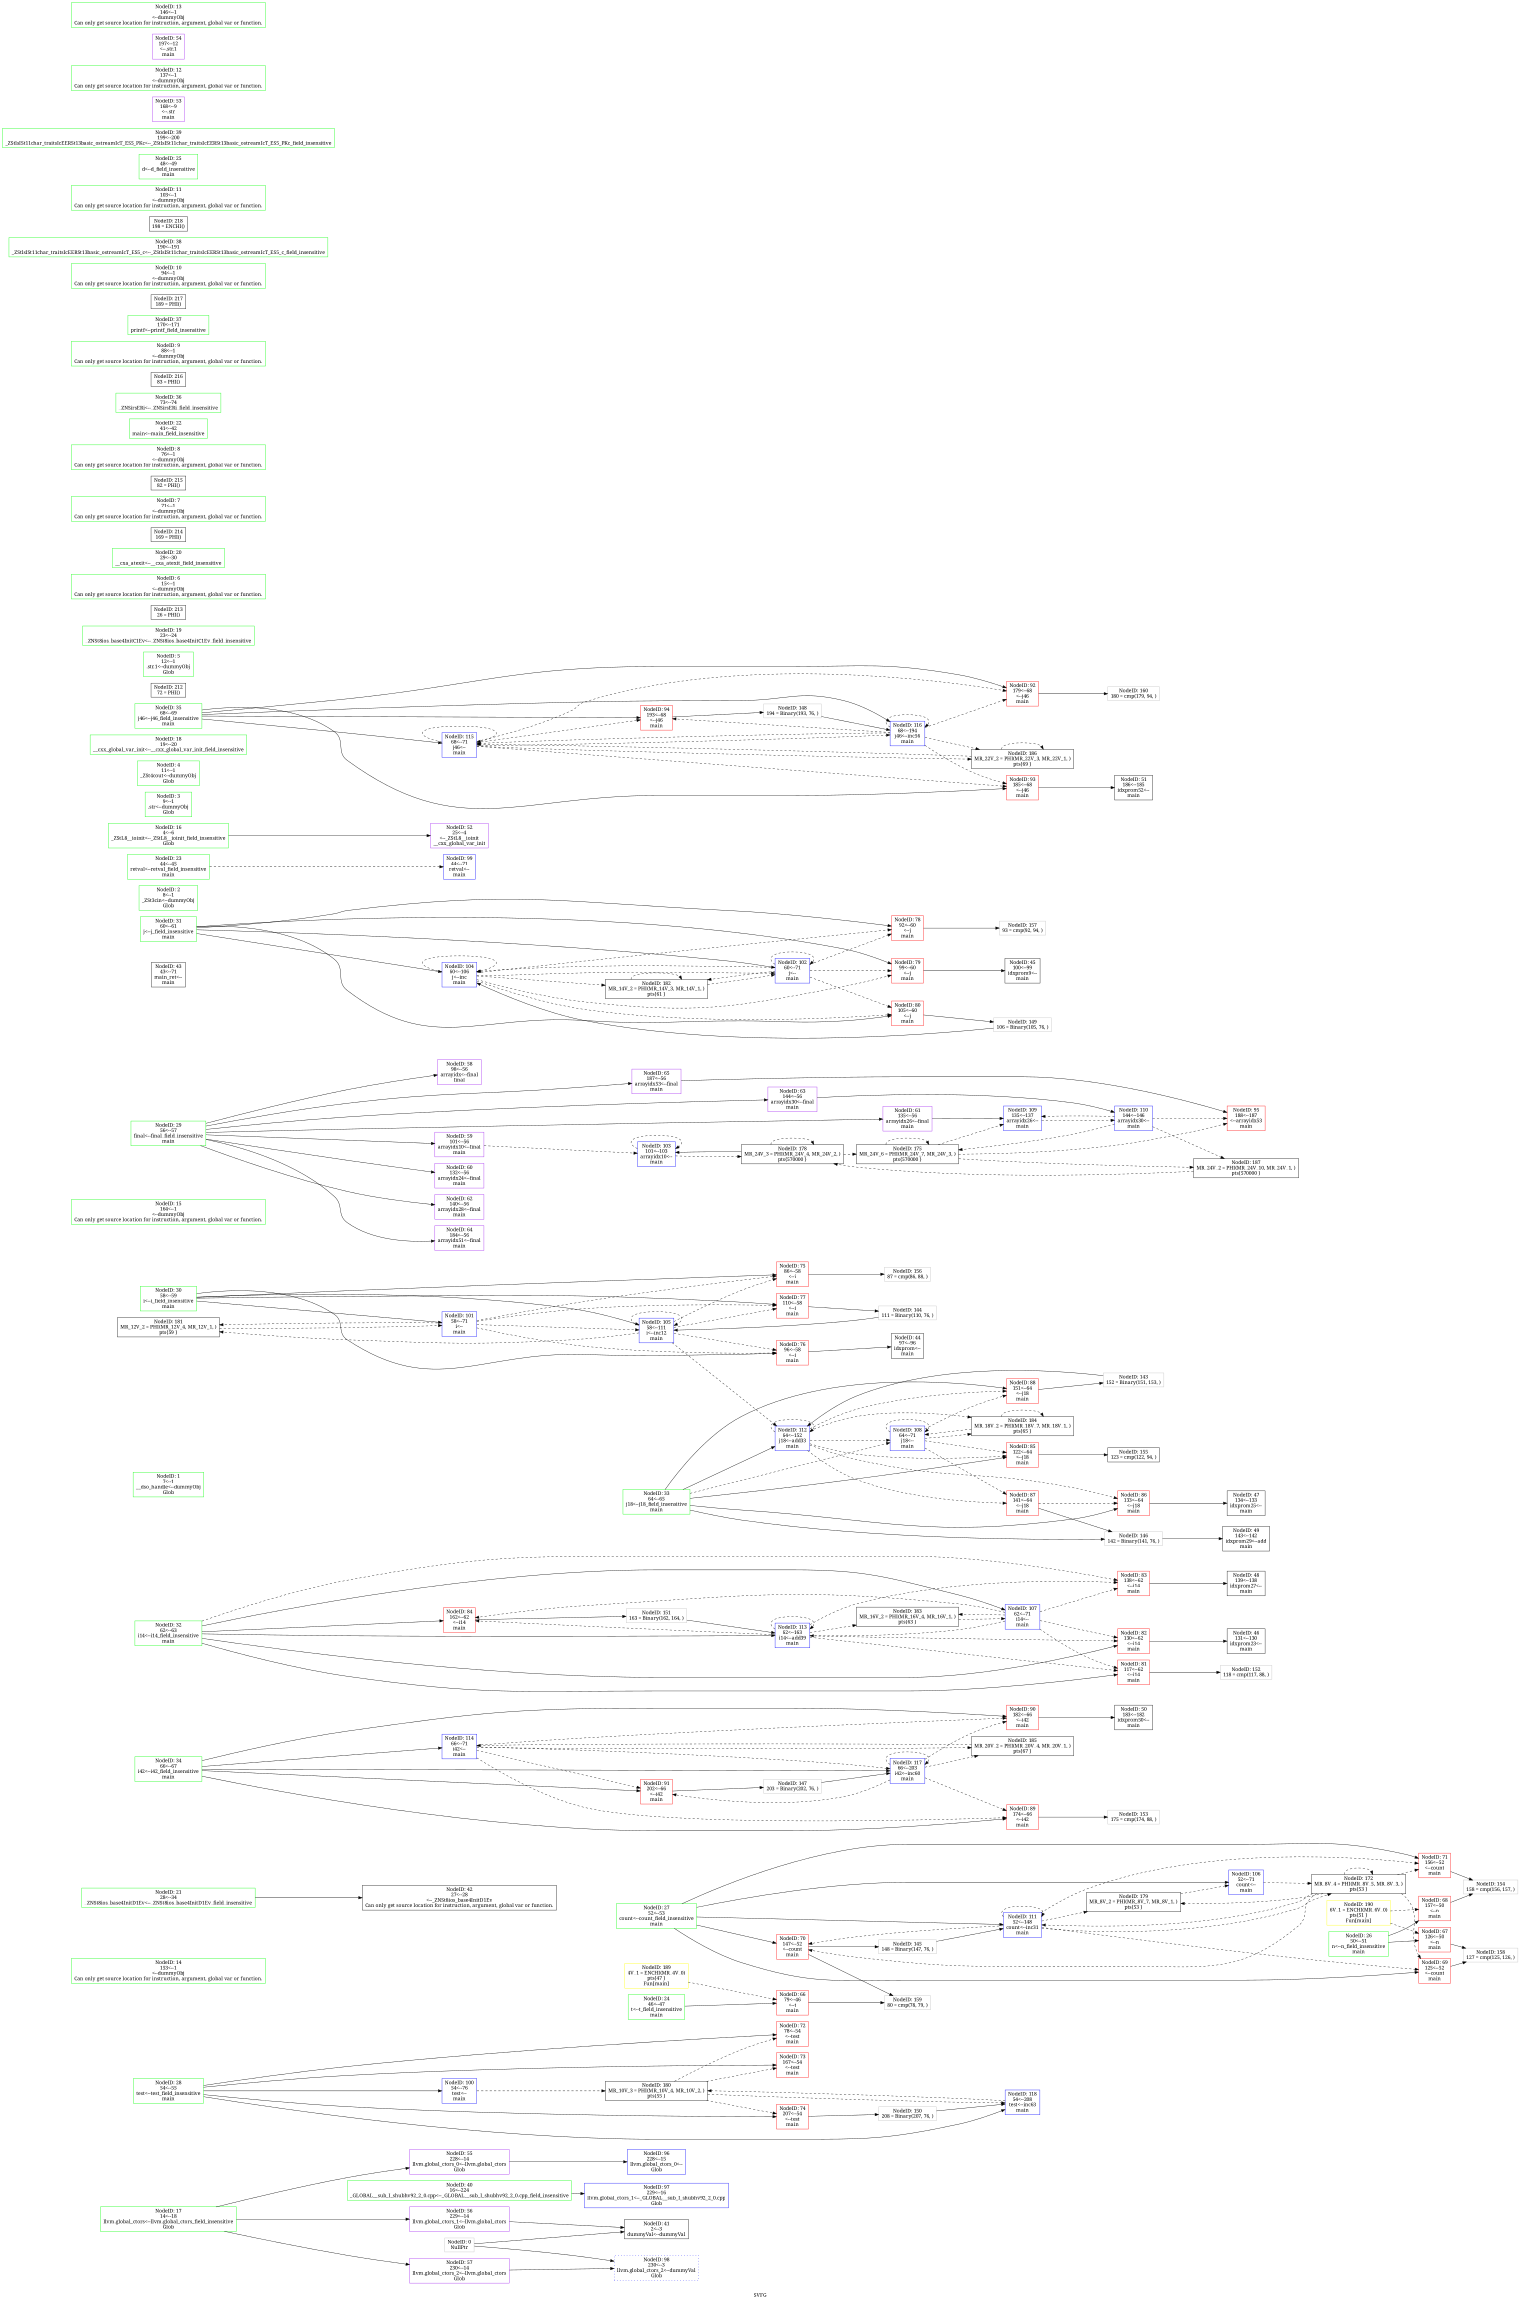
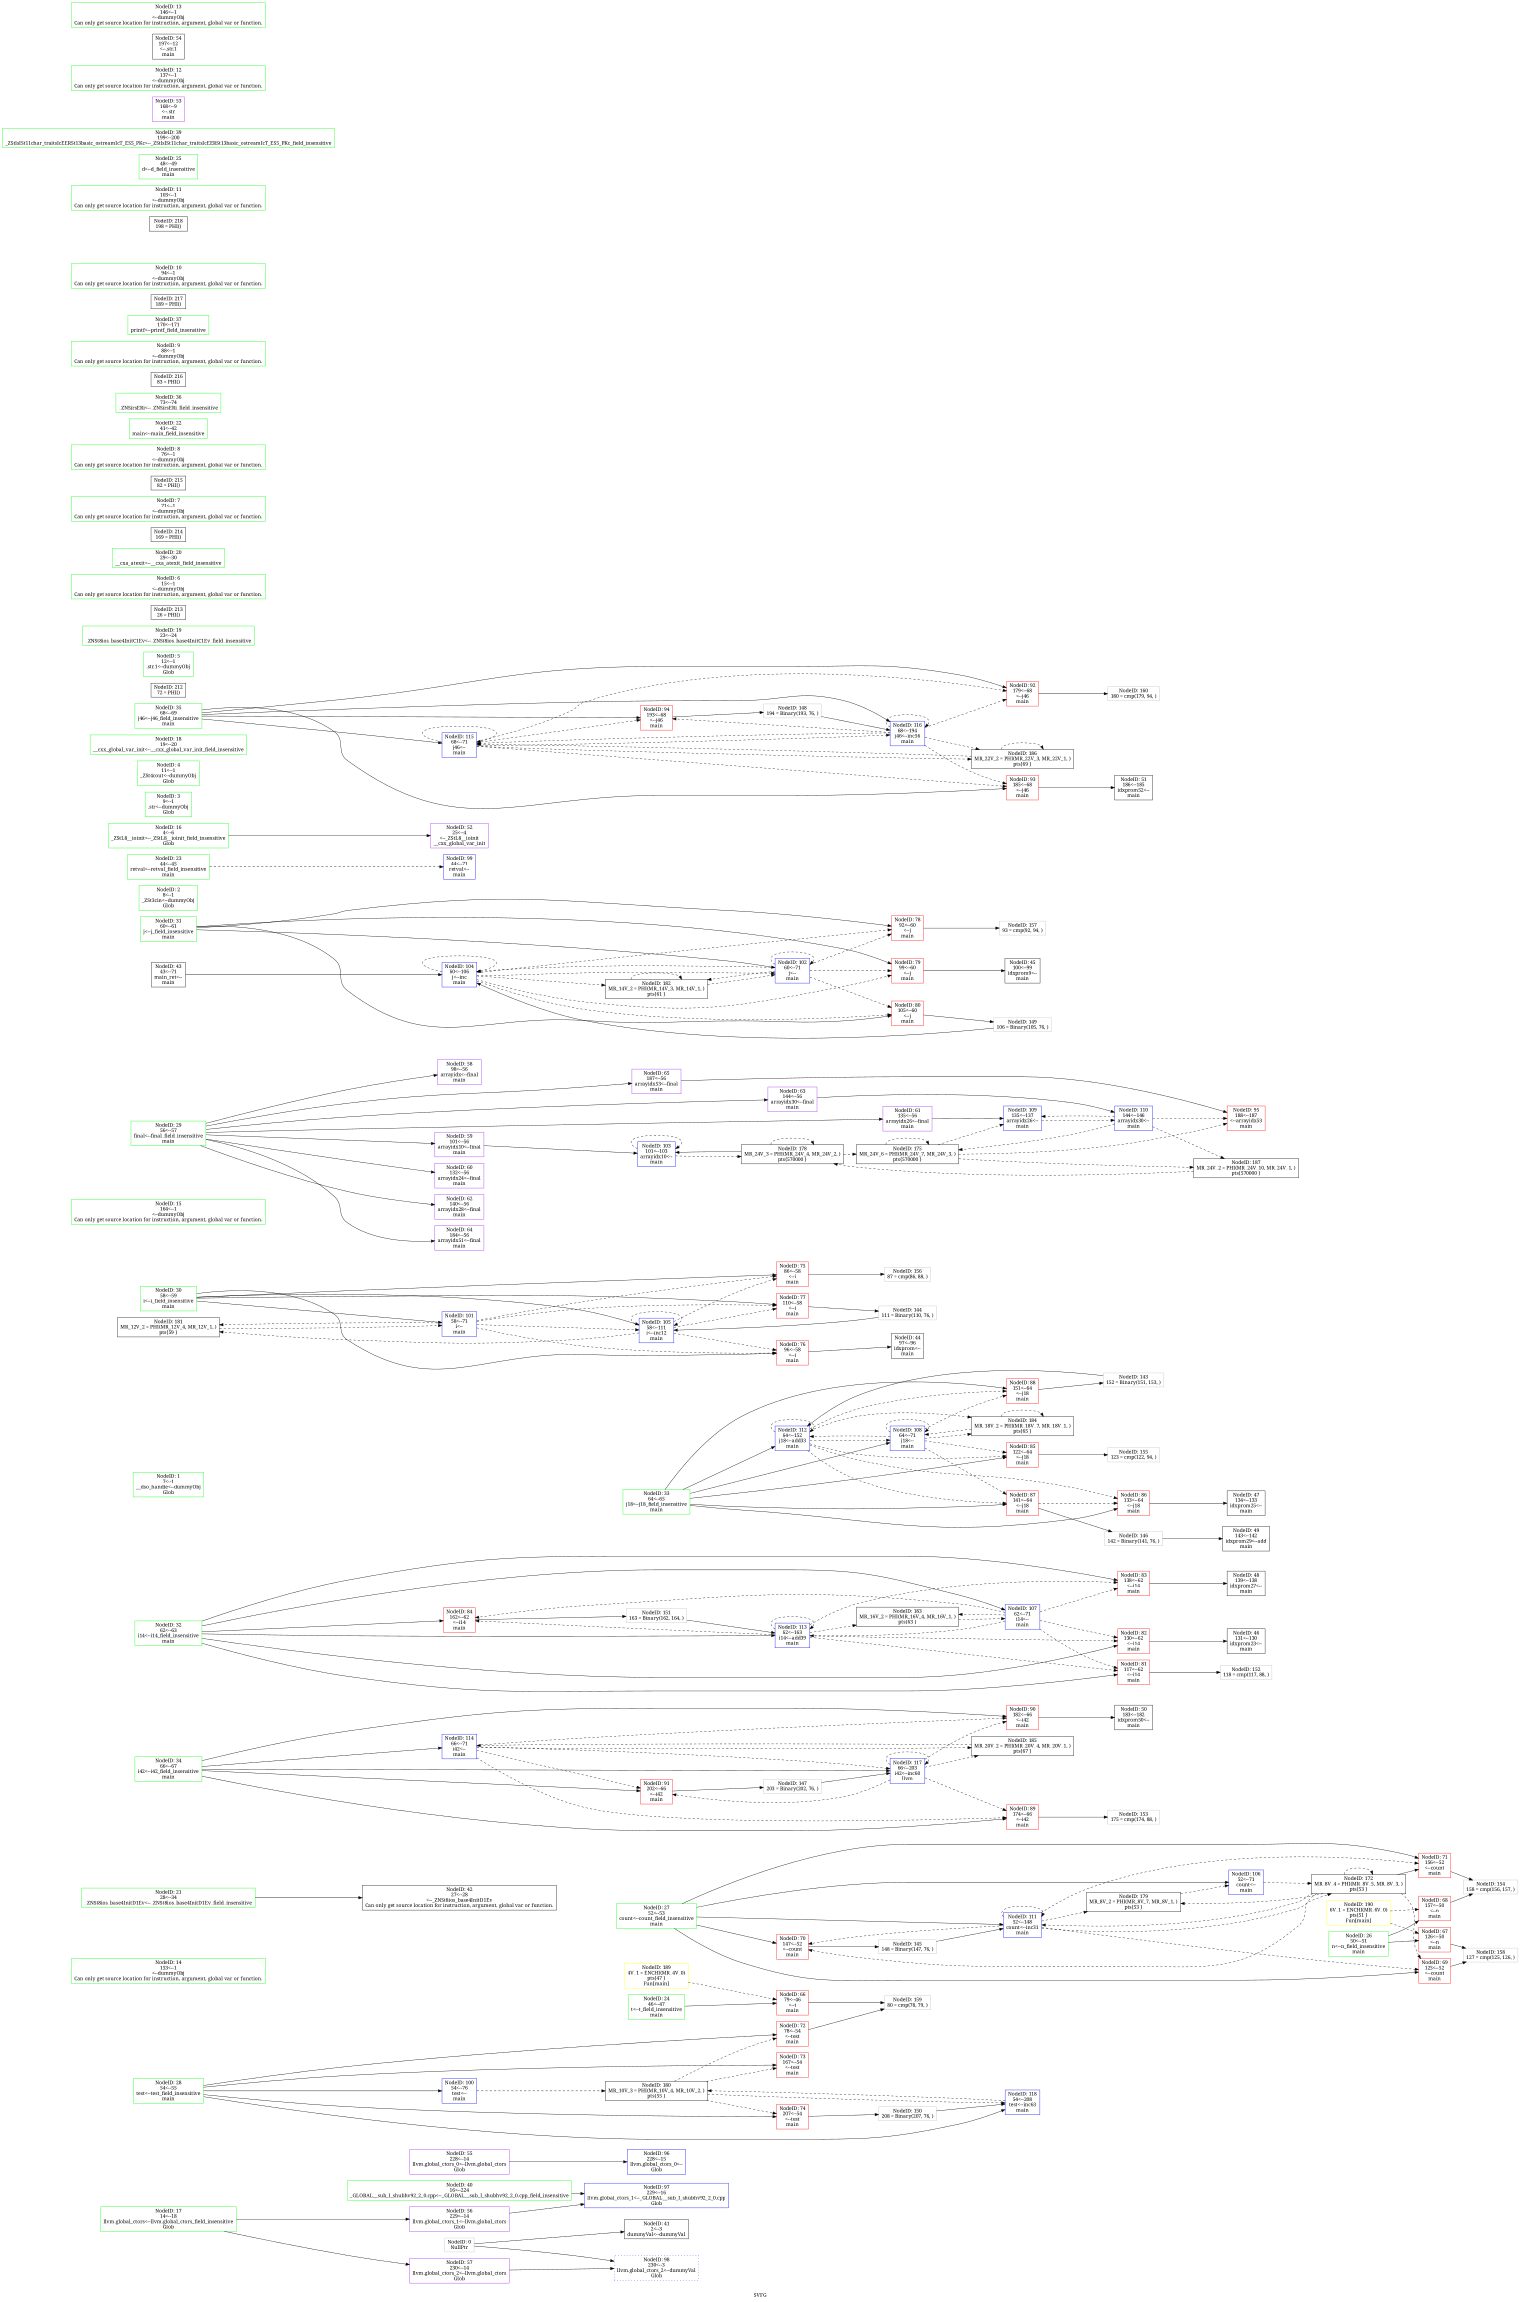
(168, 47) -> (168, 47)
(168, 226) -> (168, 226)
(168, 247) -> none
(317, 952) -> (312, 975)
(459, 1080) -> (459, 1080)
(559, 1149) -> (559, 1149)
(723, 1383) -> (852, 1436)
(1134, 1455) -> (1134, 1455)
(788, 1468) -> (788, 1468)
(895, 1535) -> (846, 1509)
(655, 1556) -> (655, 1556)
(907, 1779) -> (907, 1779)
(1406, 1872) -> (1406, 1872)
(849, 1974) -> (845, 2020)
(310, 2185) -> none
(565, 2225) -> (545, 2209)
